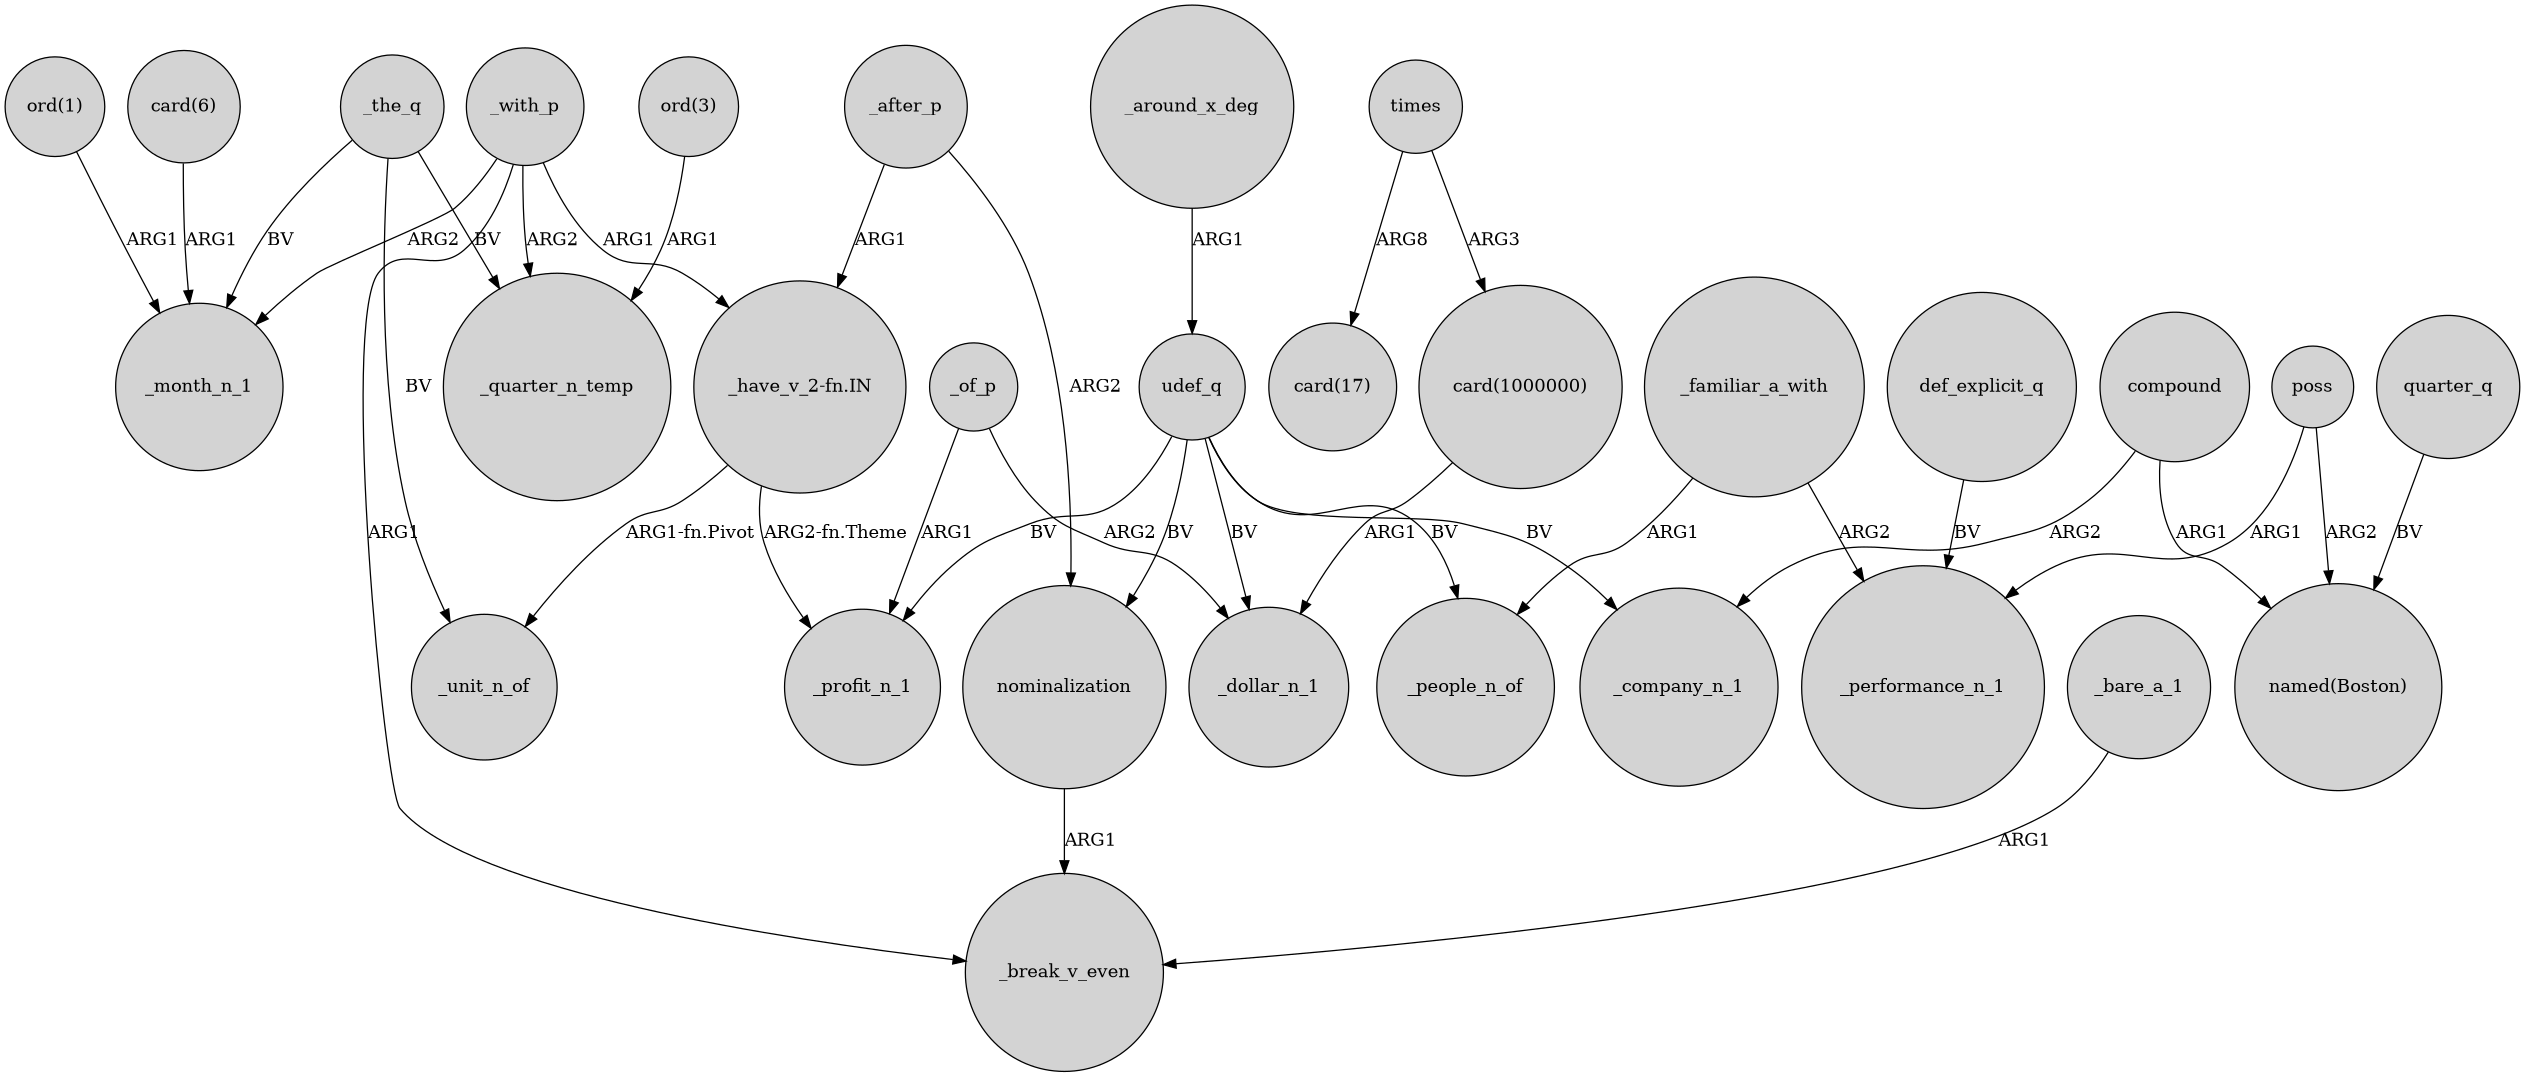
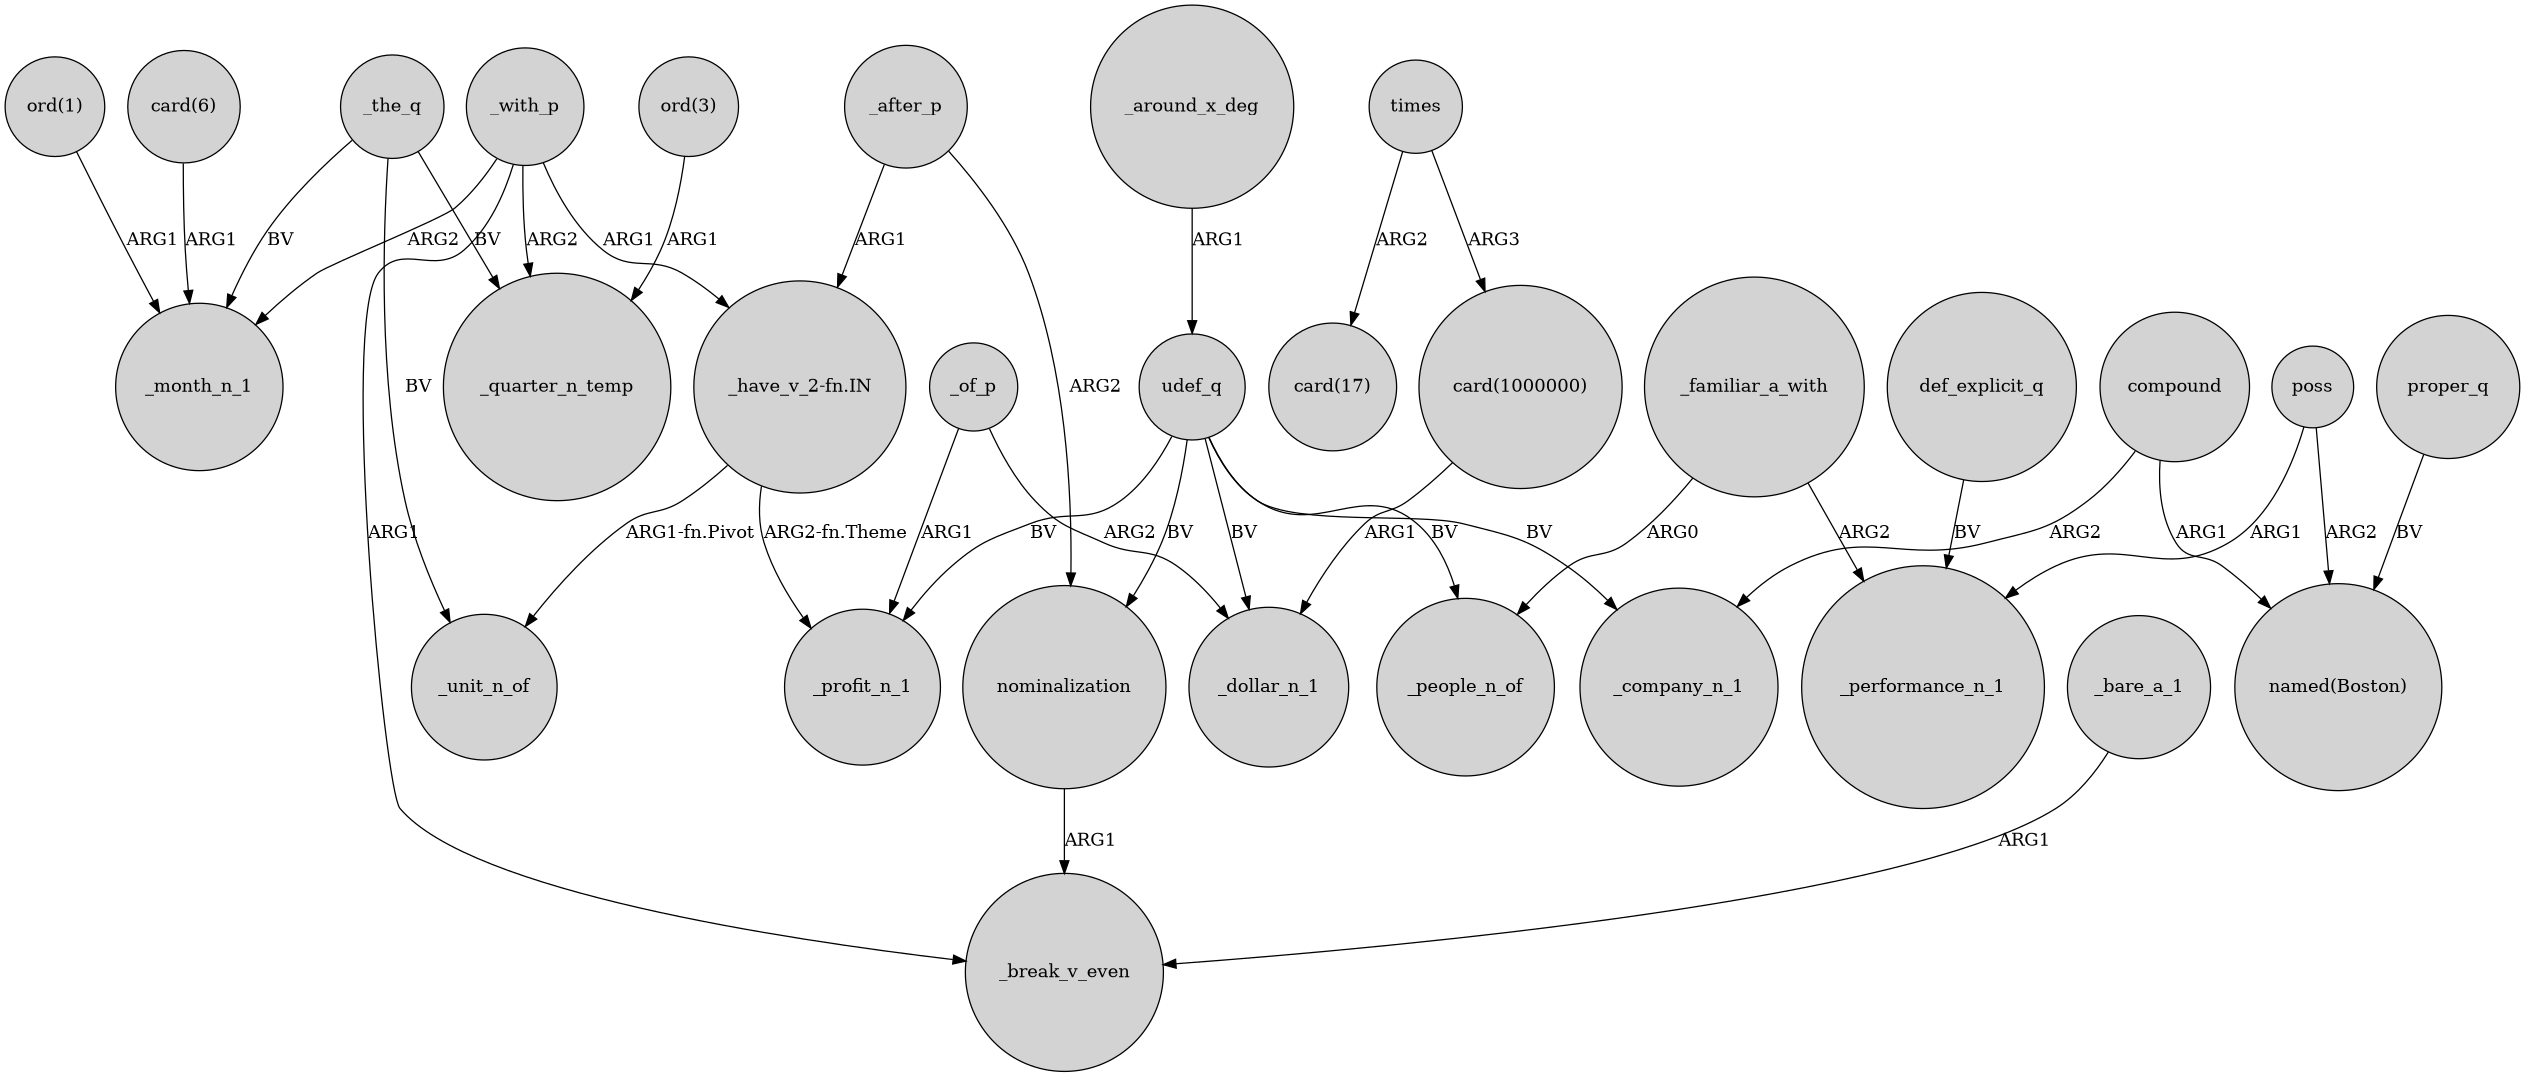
(1402, 241) -> (1402, 241)
(2448, 387) -> (2448, 387)
(1673, 533) -> (1673, 533)
